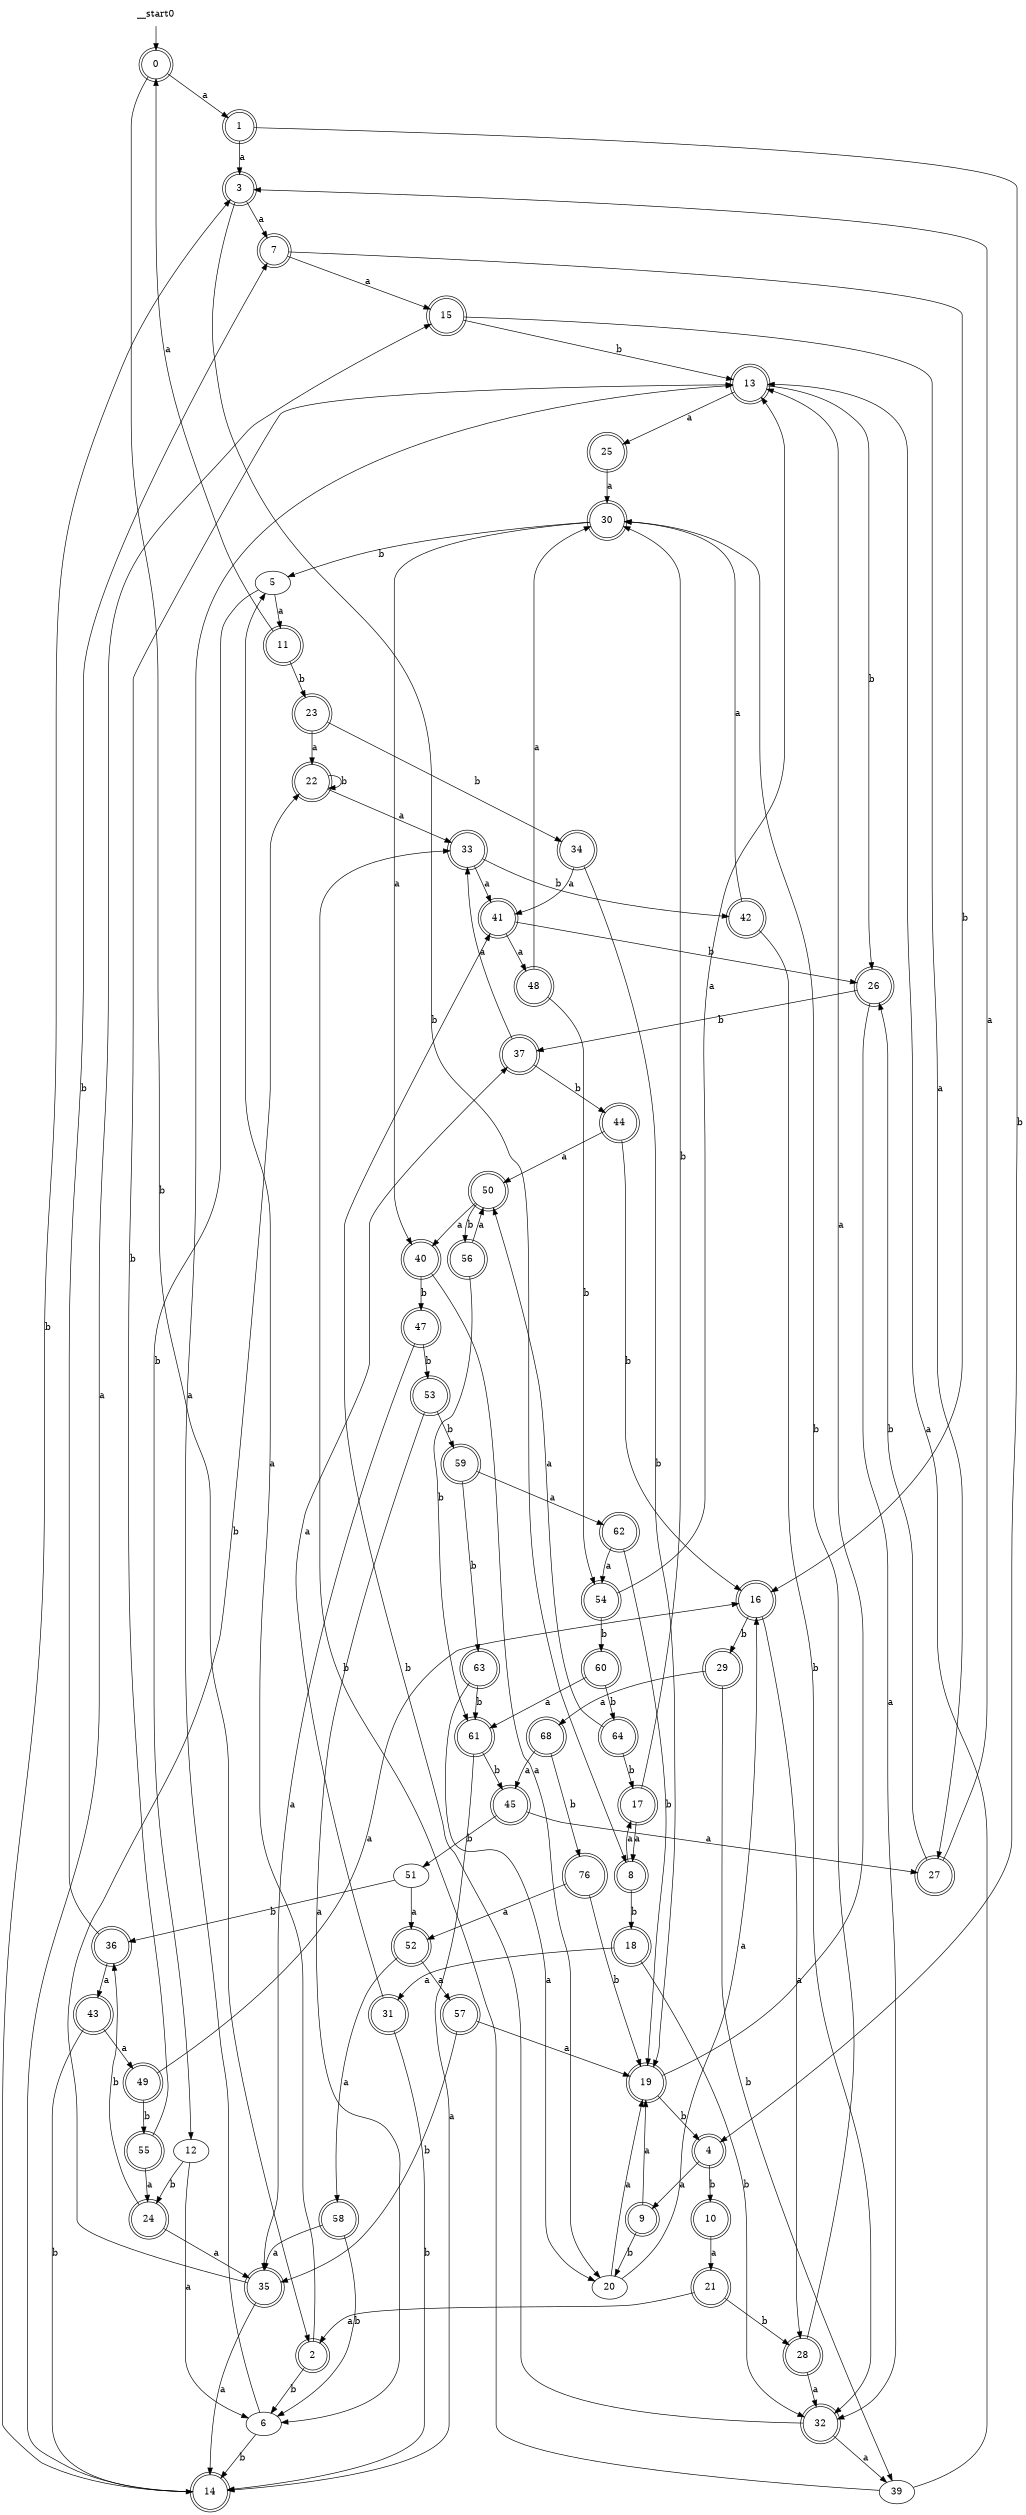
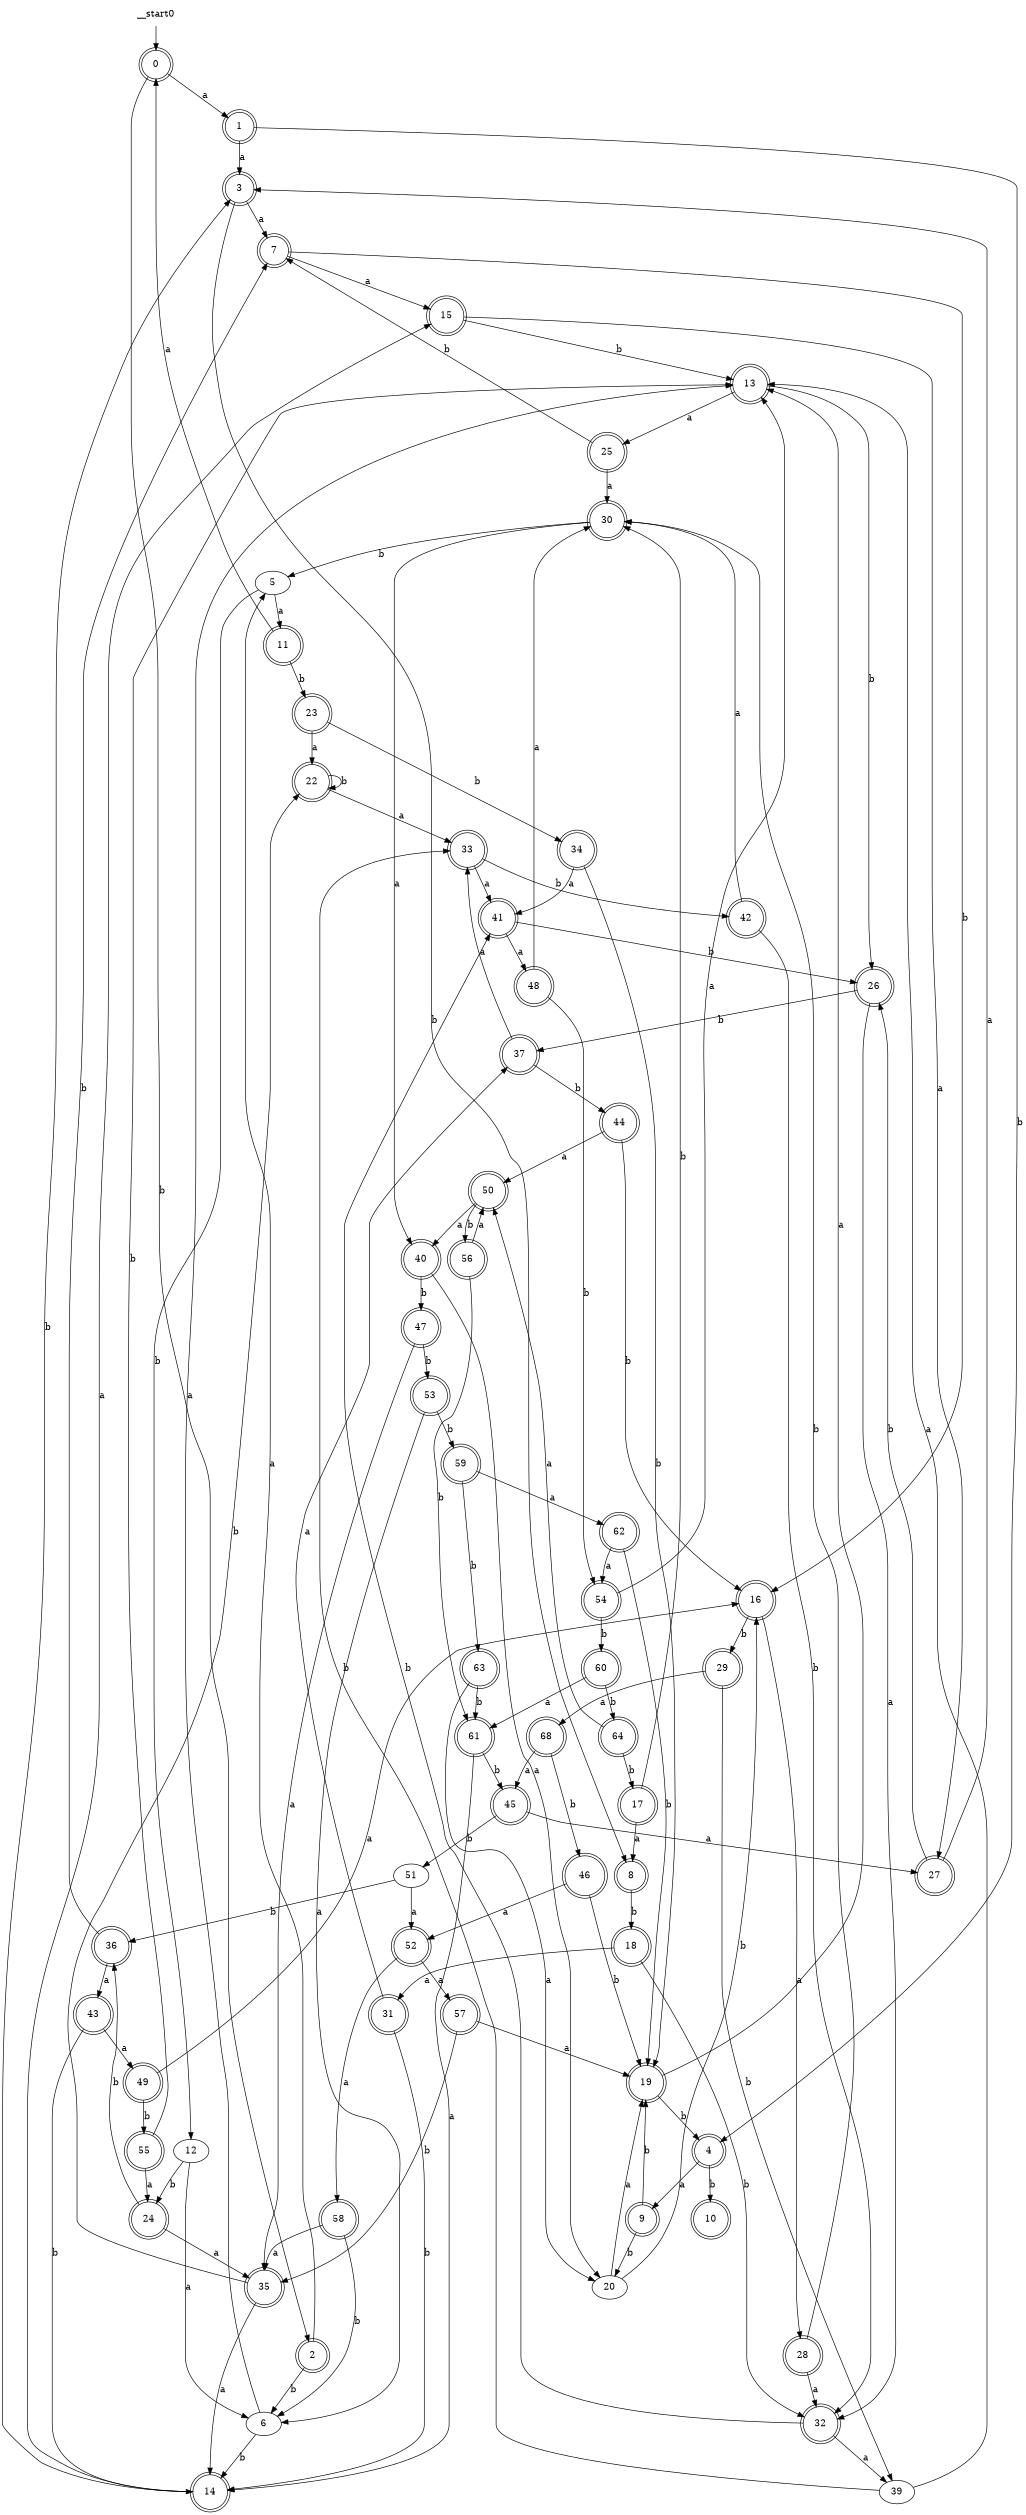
none -> (442, 352)
(627, 1845) -> none
(585, 1876) -> (585, 1876)
(744, 1946) -> (744, 1946)
(647, 2151) -> (647, 2151)
(711, 2287) -> none
